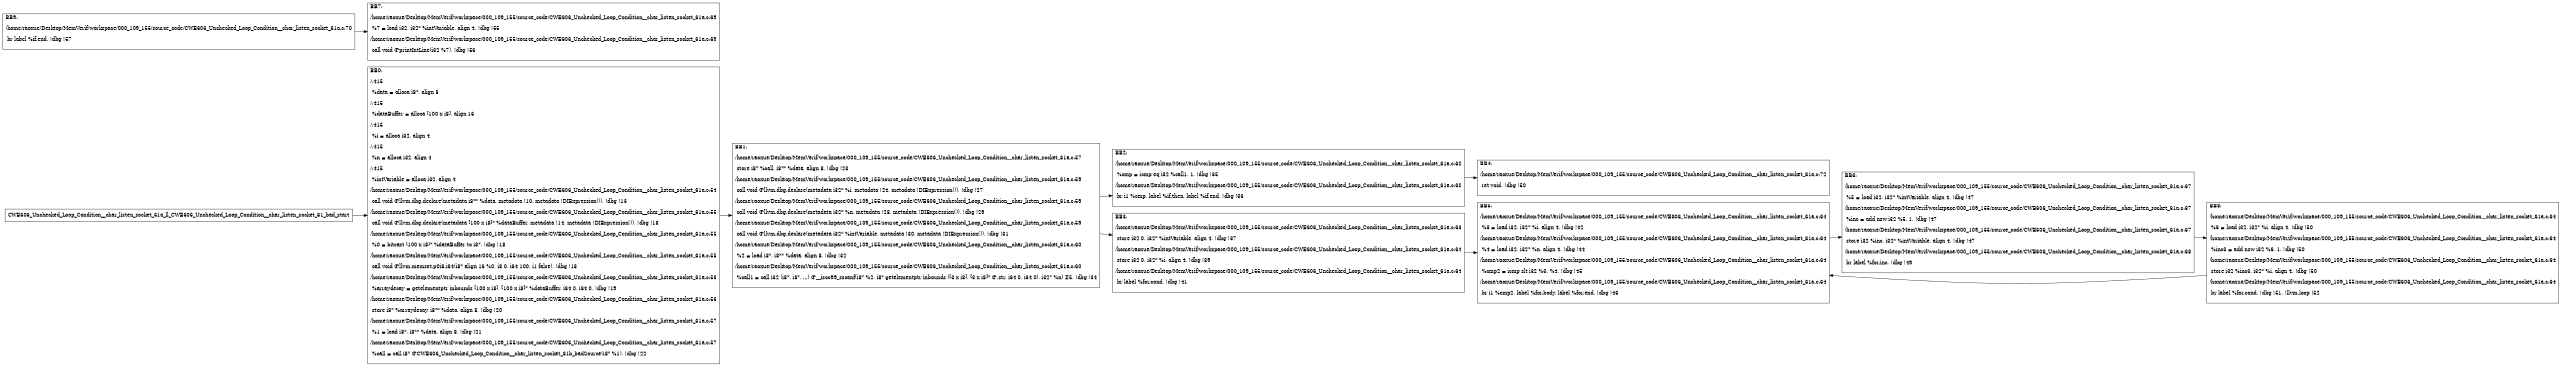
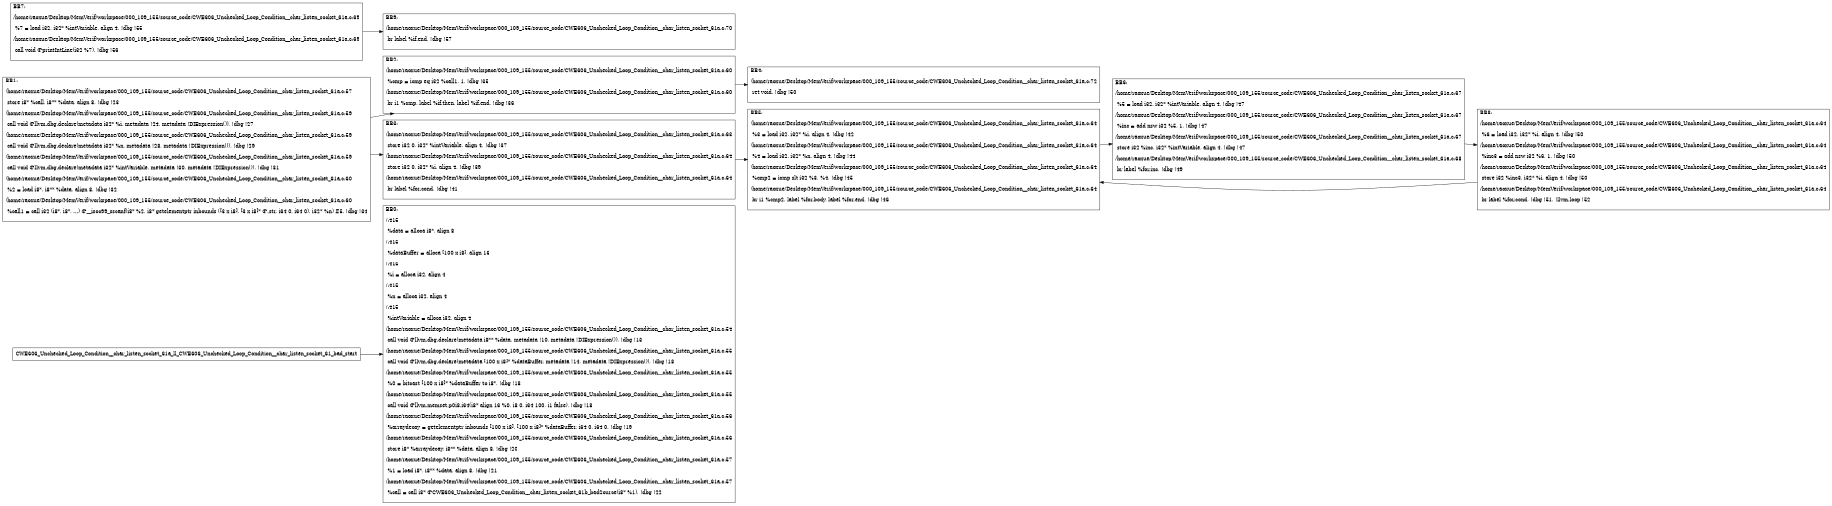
(359, 32) -> (371, 32)
(724, 215) -> none
